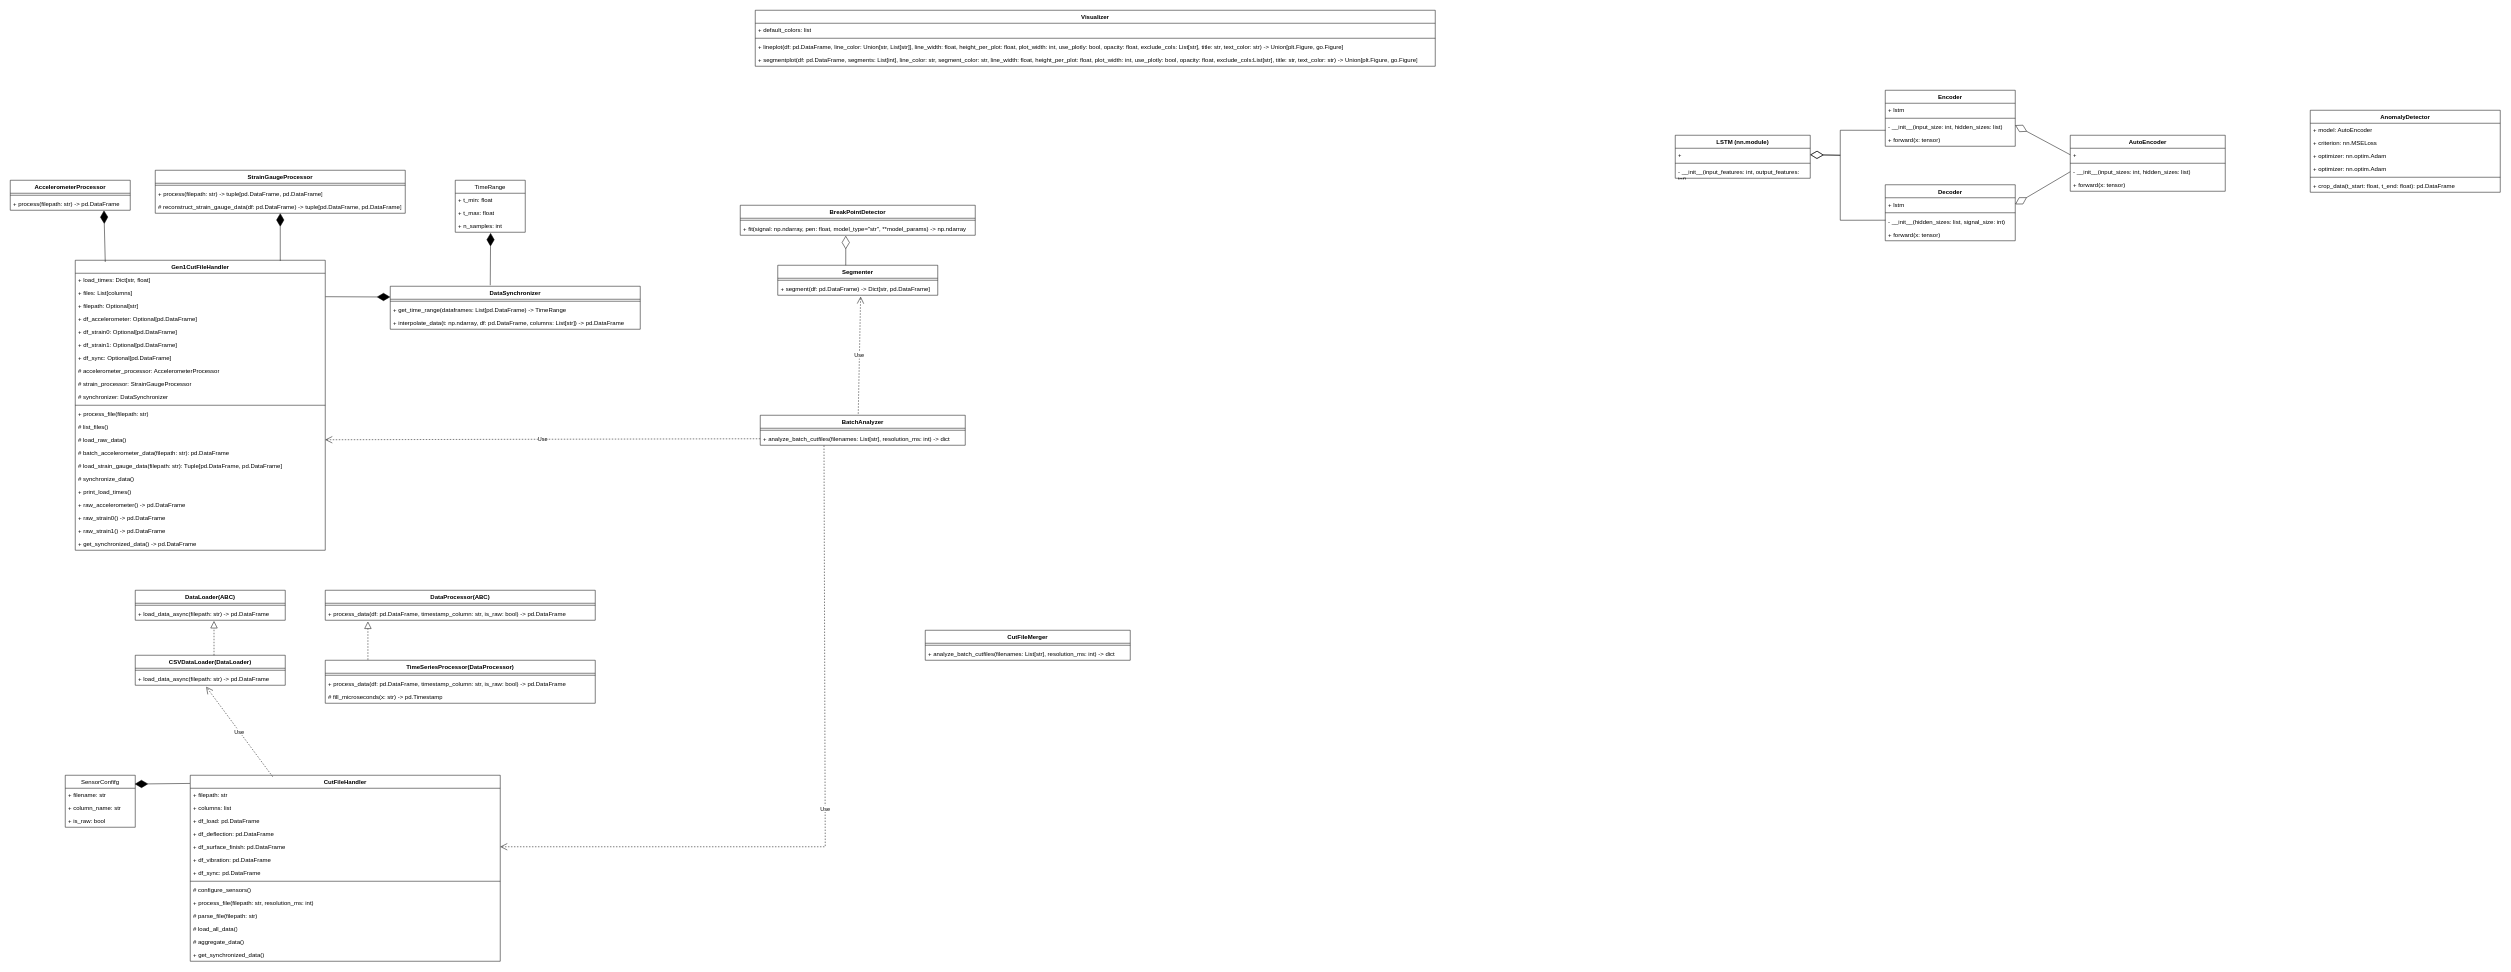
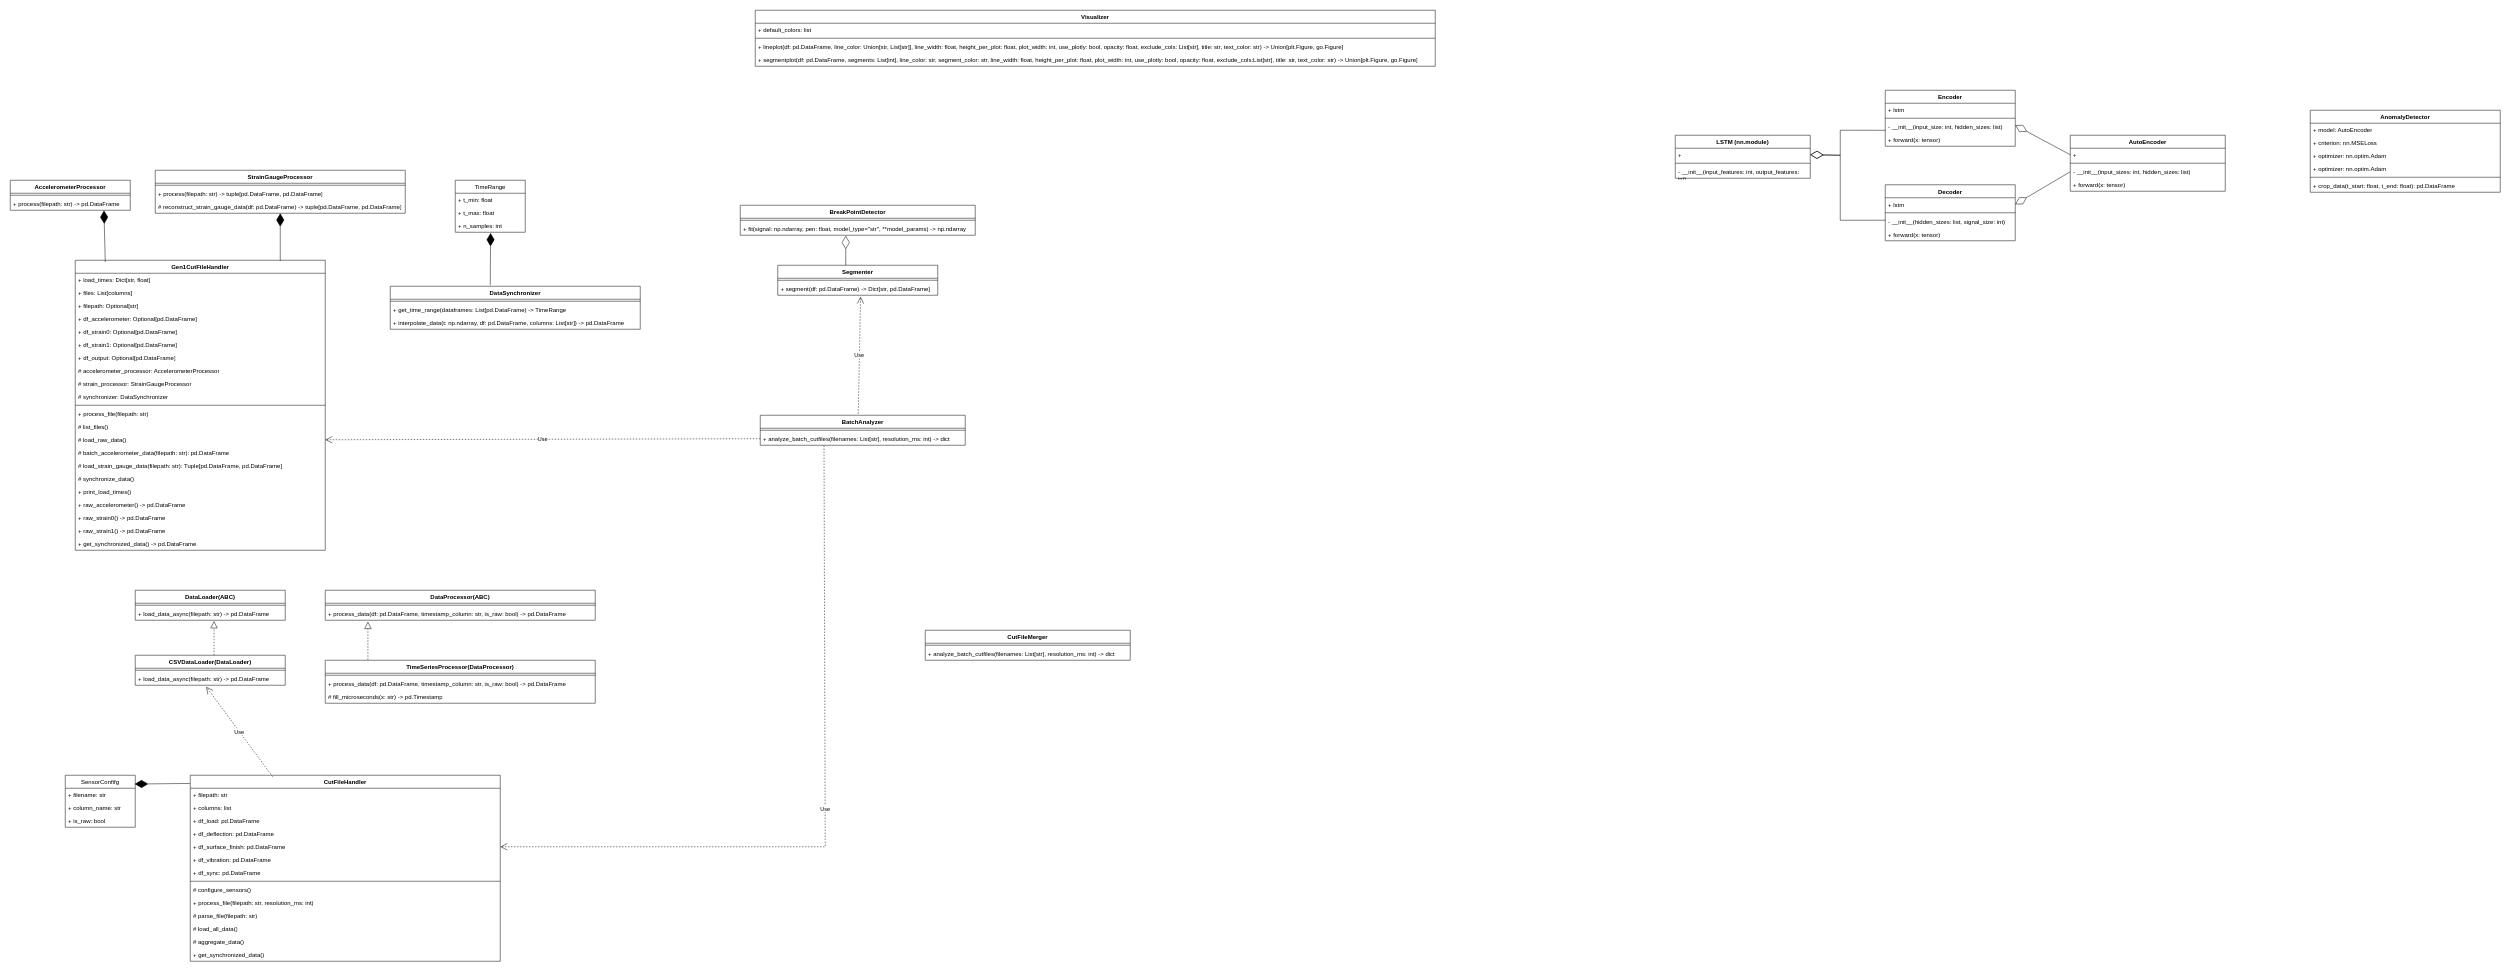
(376, 297) -> none
(129, 358) -> (132, 358)
